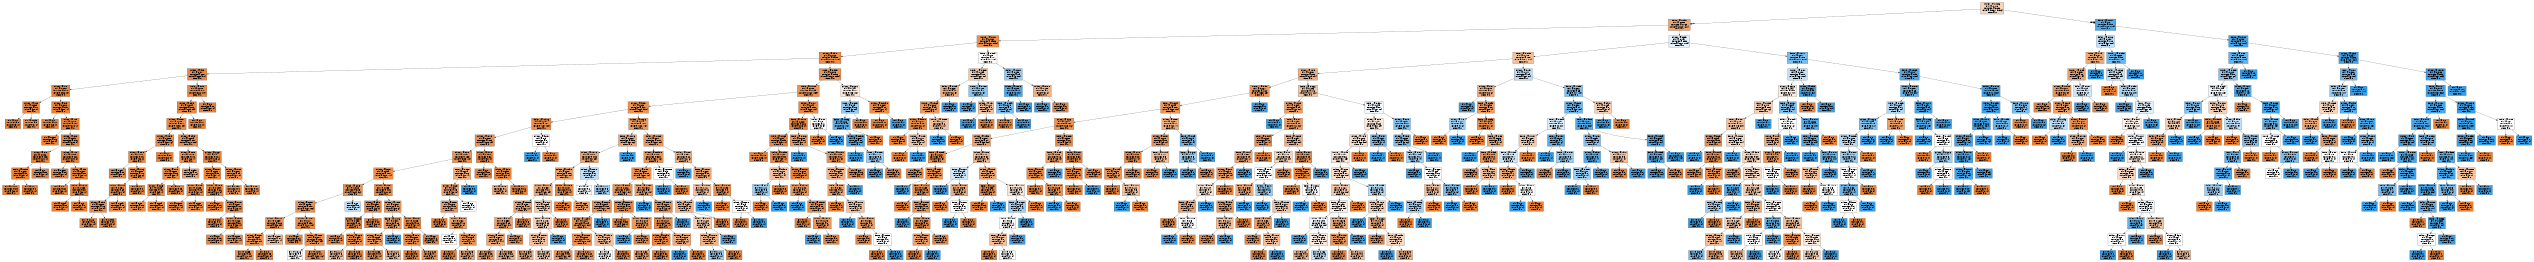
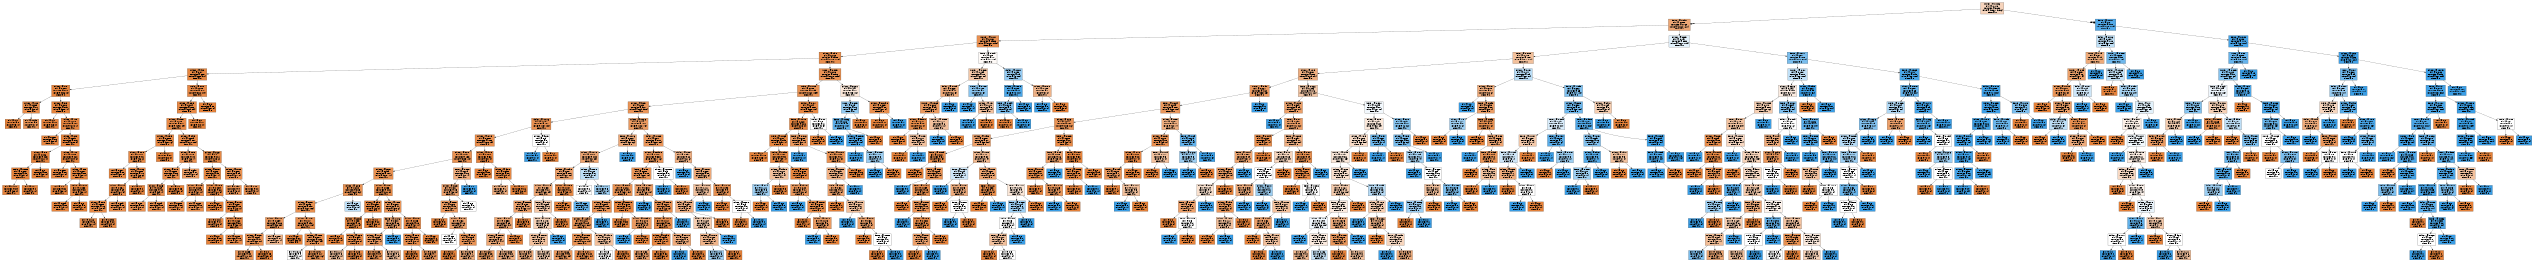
(582, 207) -> (582, 207)
